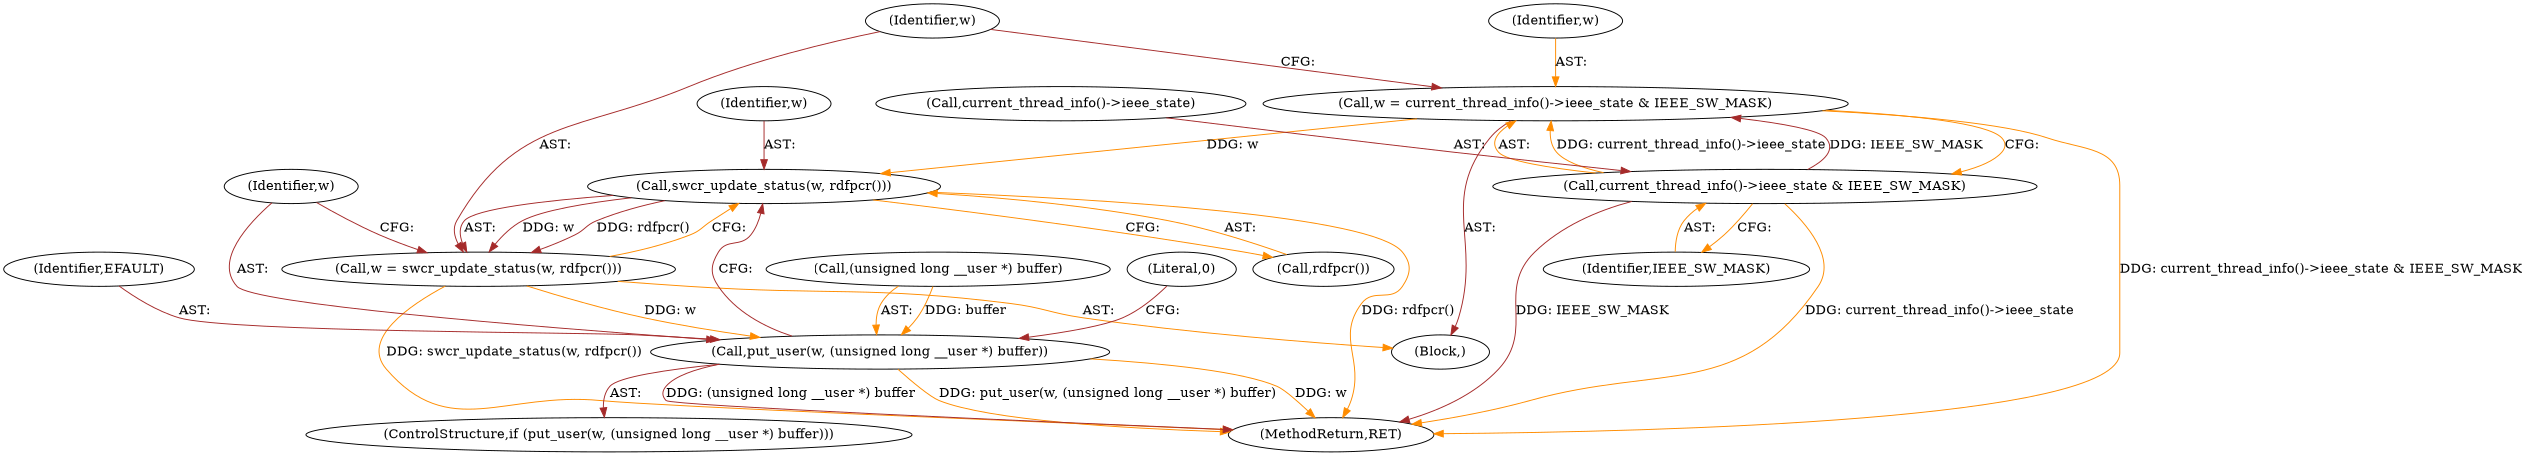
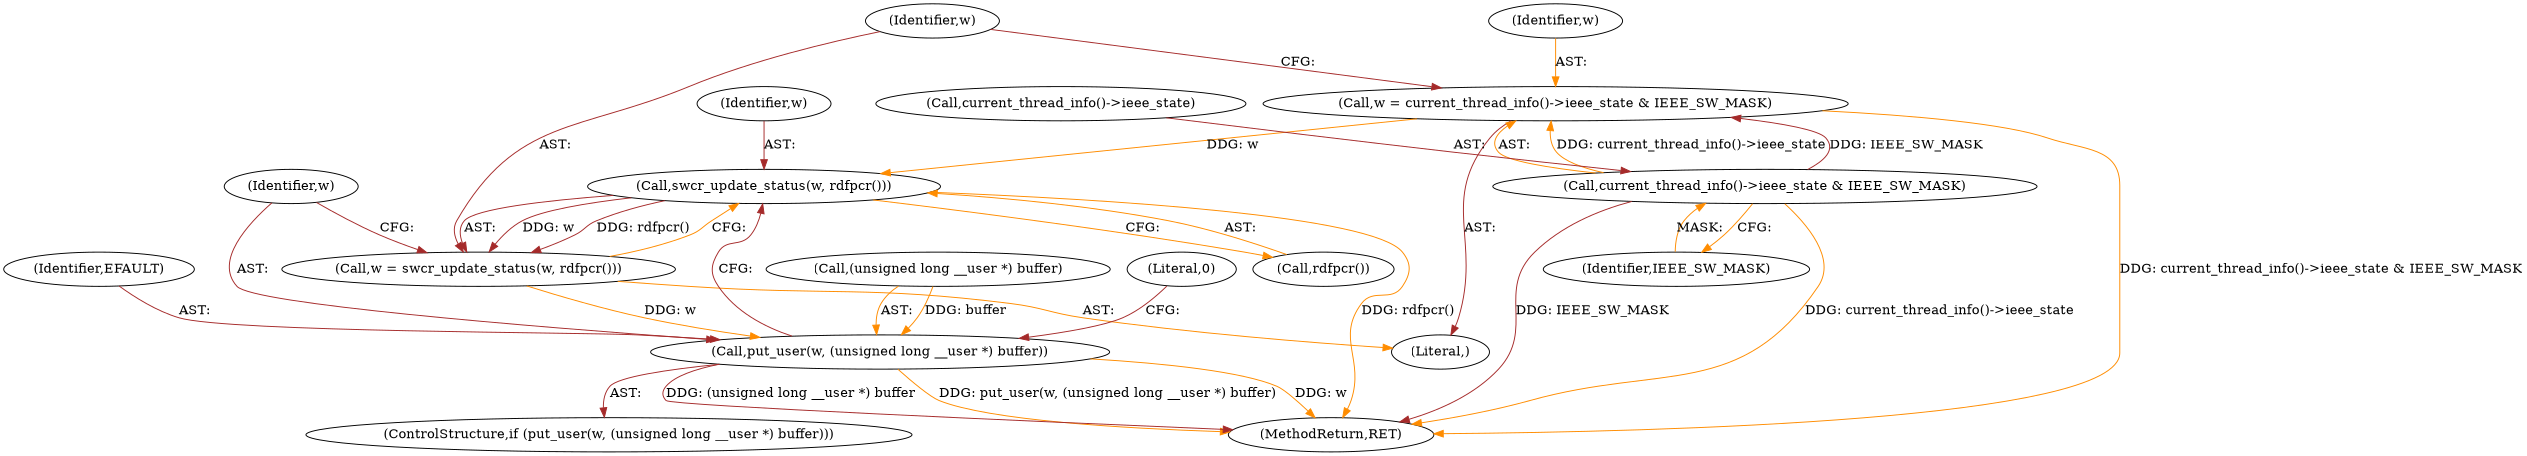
(1993, 132) -> none
(1702, 228) -> (1702, 228)
(1440, 352) -> (1440, 352)
(644, 404) -> none
